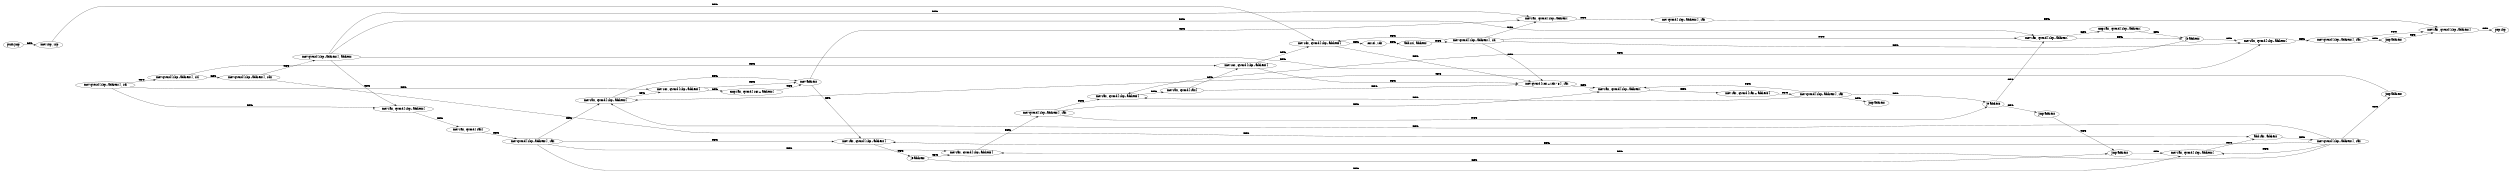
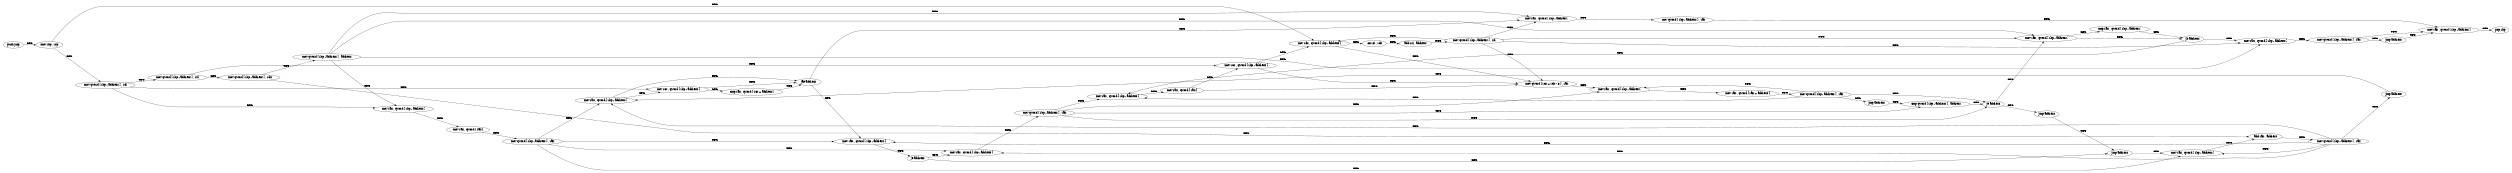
none -> (76, 64)
(808, 82) -> (808, 82)
none -> (1936, 104)
